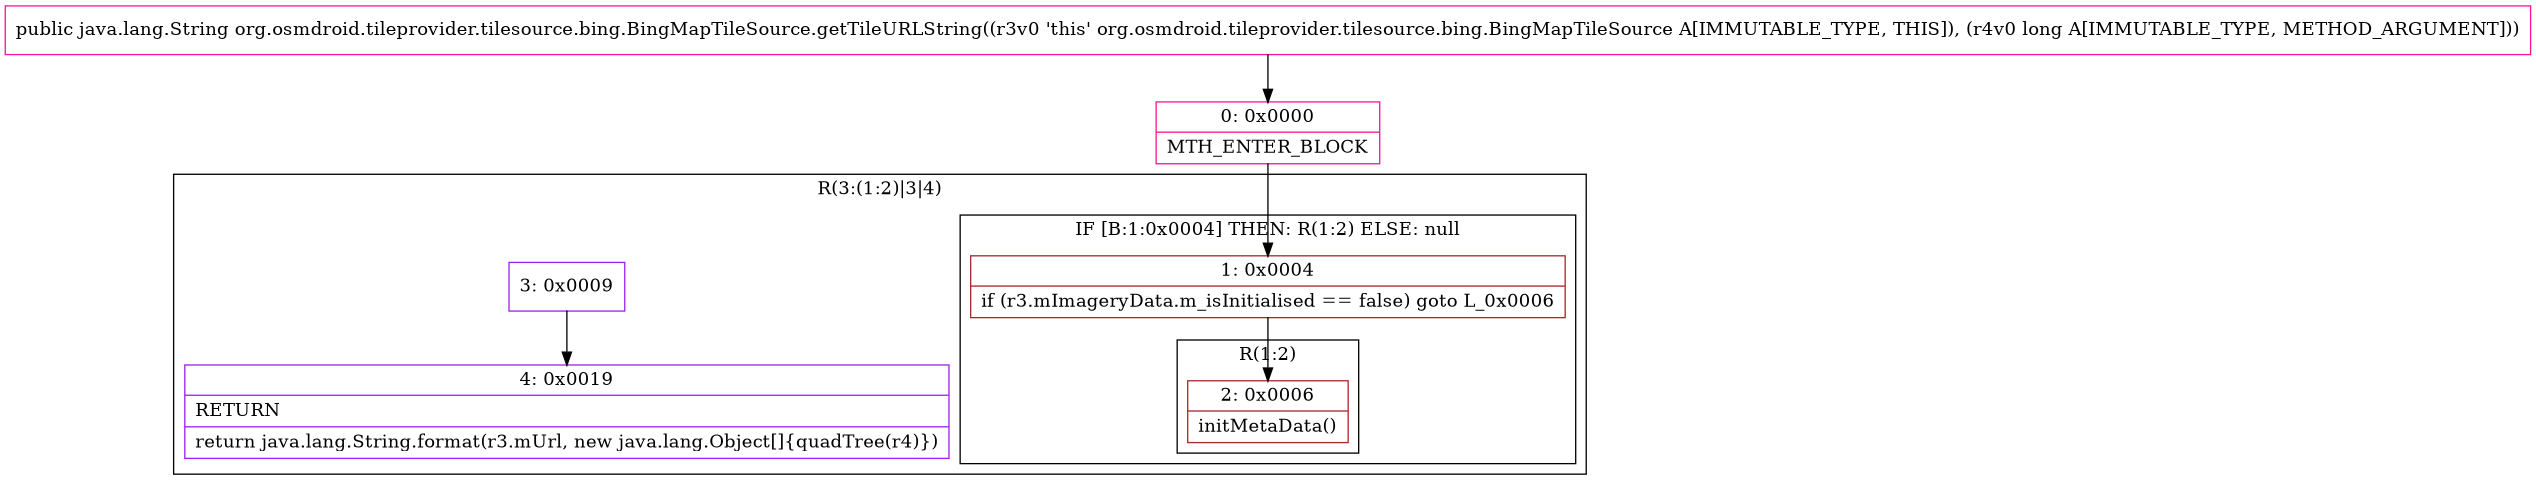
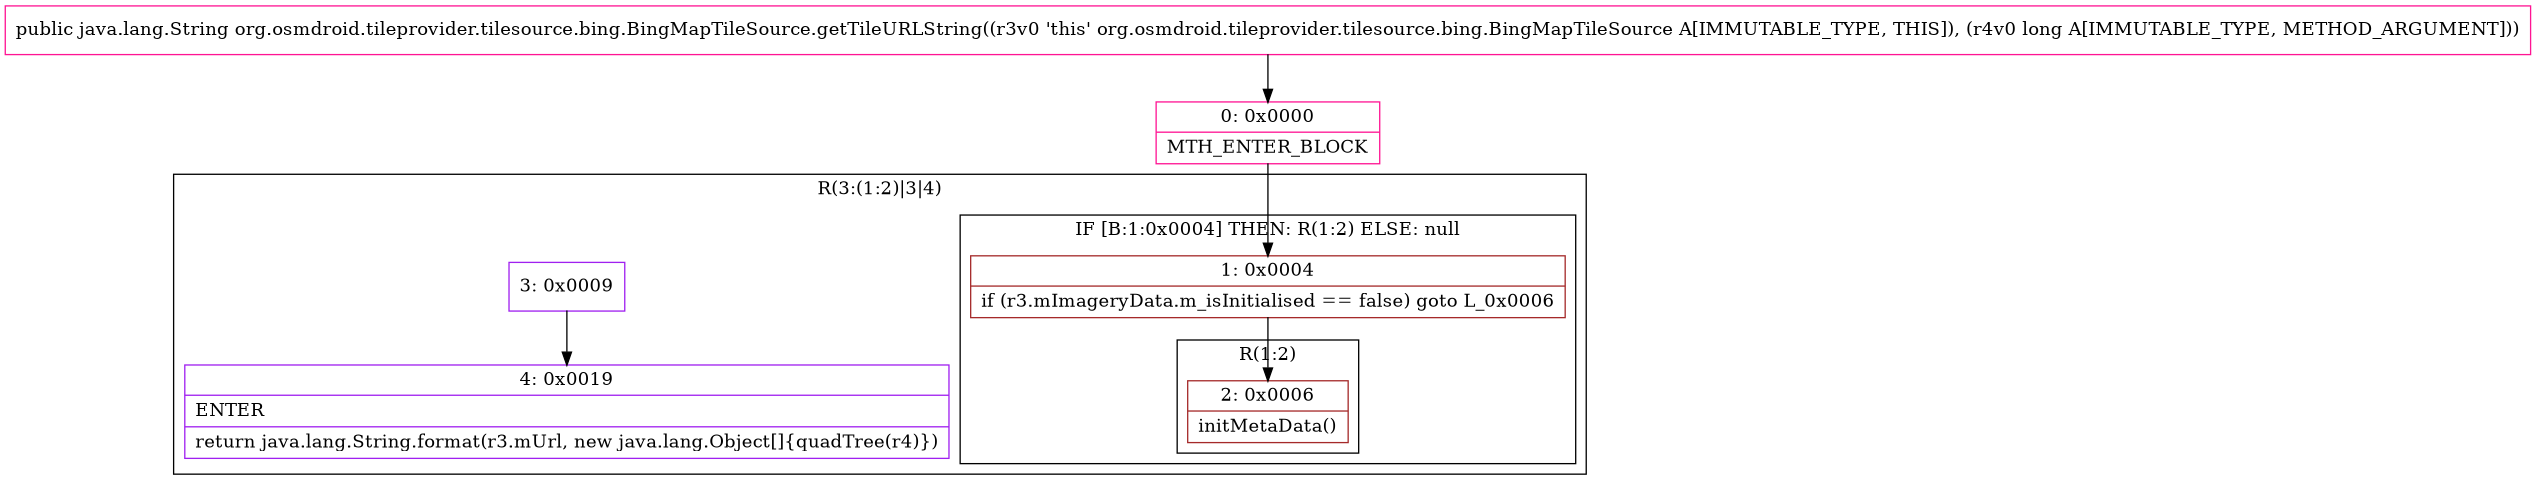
(238, 410) -> (230, 410)
